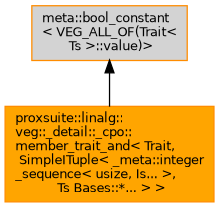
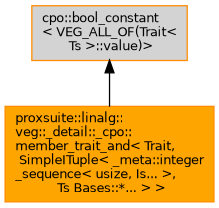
(110, 33) -> (110, 33)
